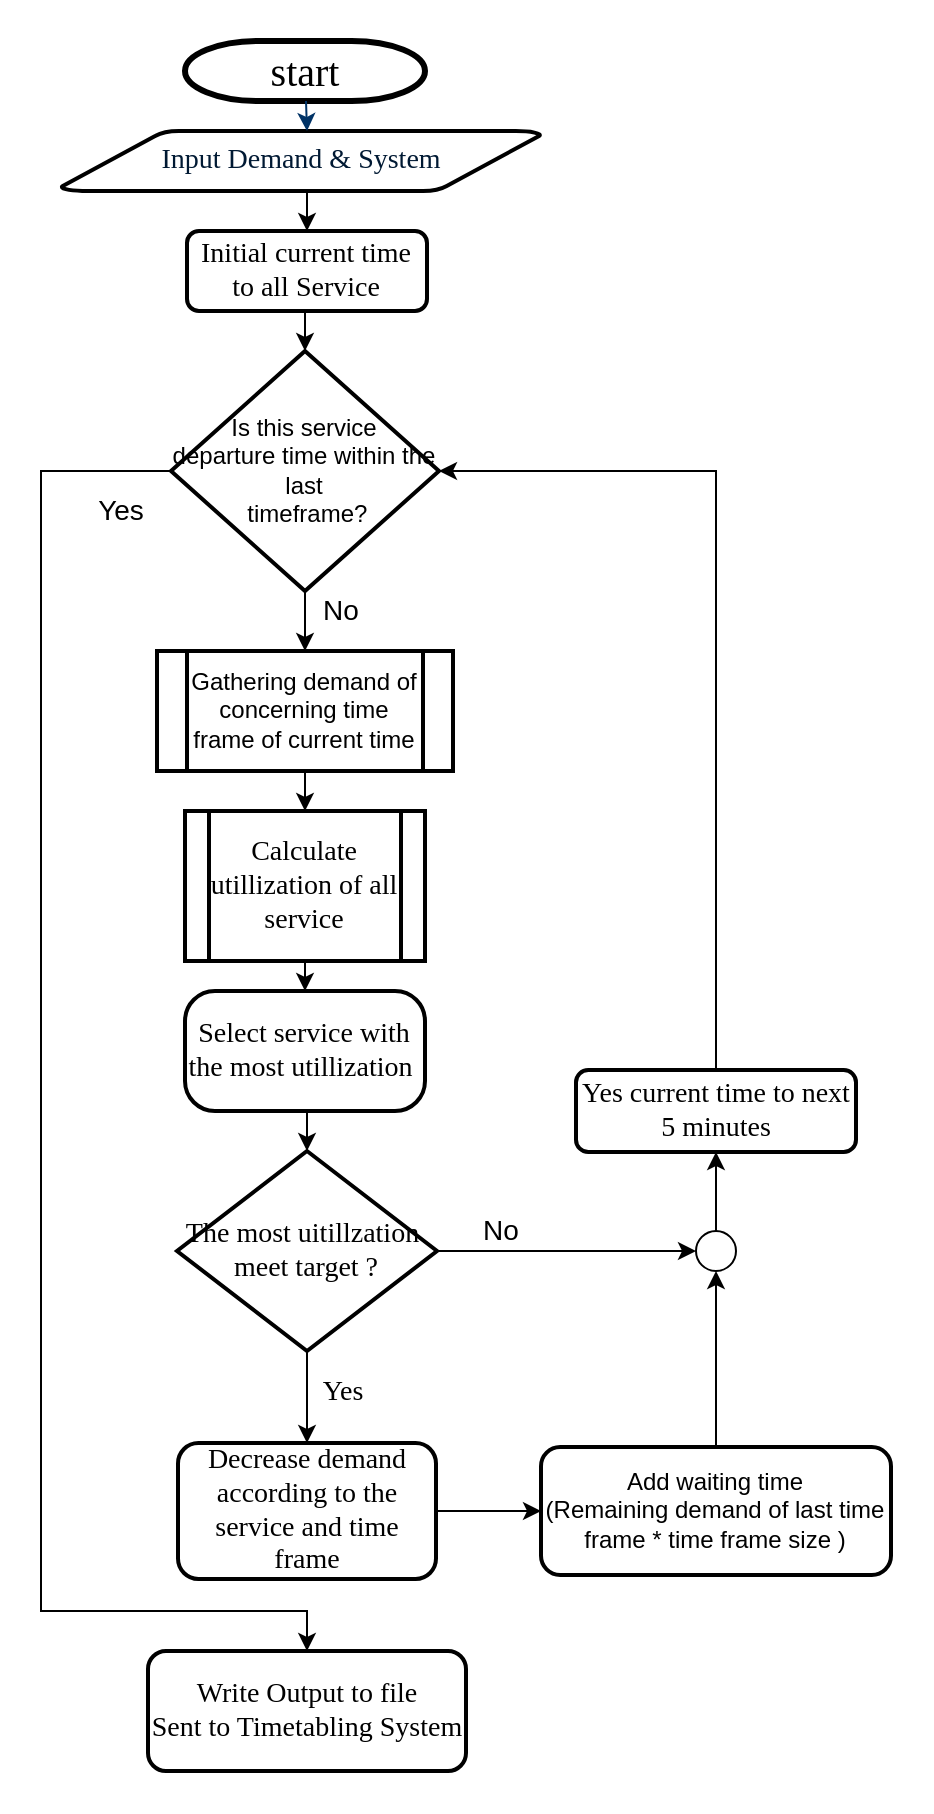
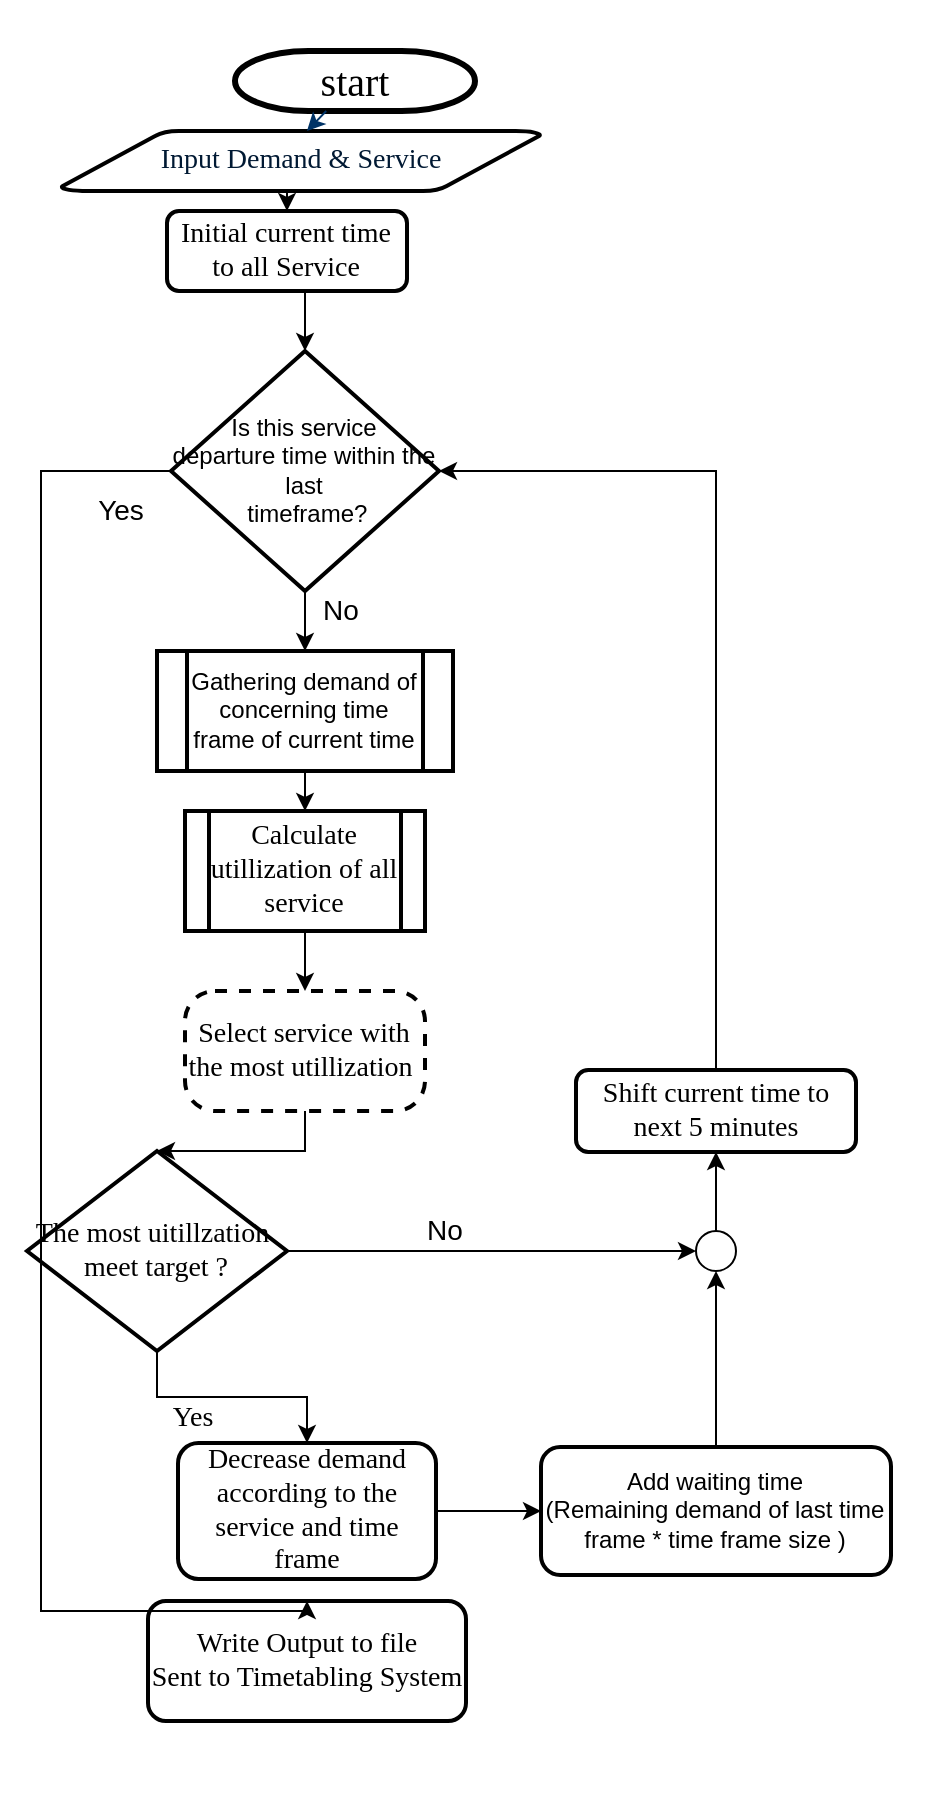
(305, 71) -> (355, 81)
(302, 161) -> (302, 161)
(307, 271) -> (287, 251)
(305, 886) -> (305, 871)
(305, 1051) -> (305, 1051)
(717, 1111) -> (717, 1111)
(307, 1251) -> (157, 1251)
(307, 1711) -> (307, 1661)
